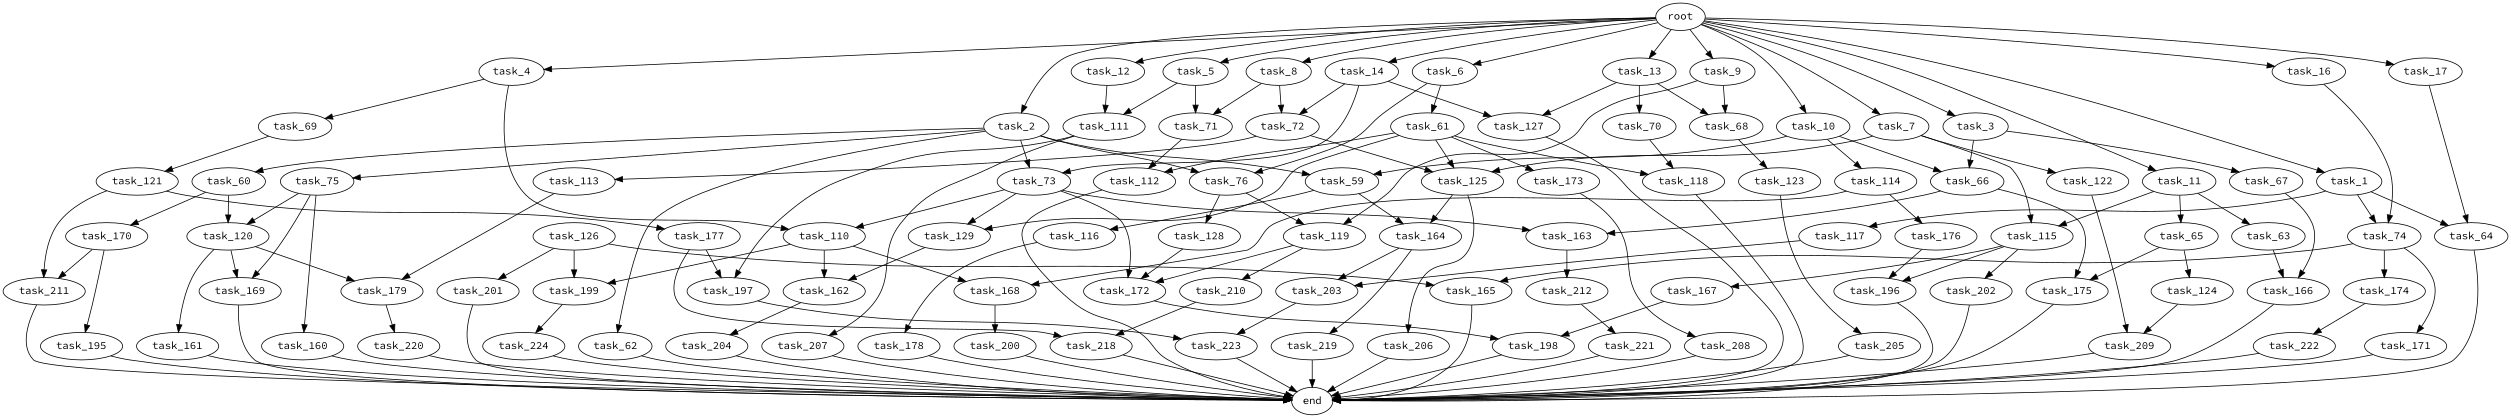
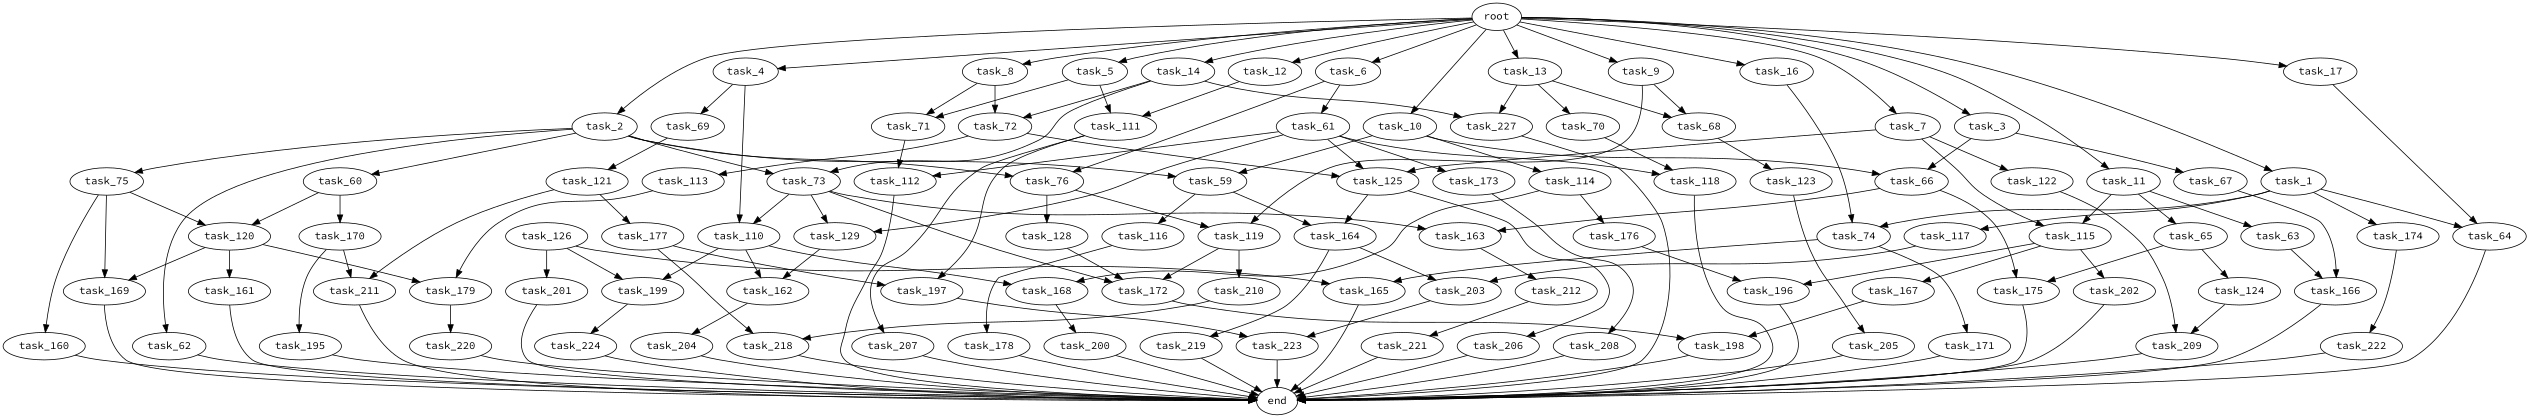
(1519, 127) -> (1491, 127)
(2384, 260) -> (2342, 207)
